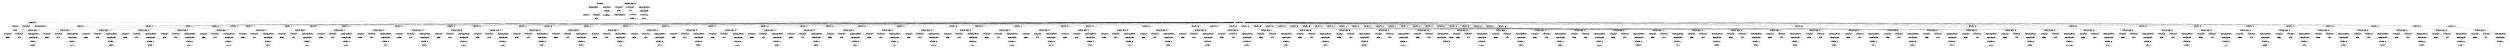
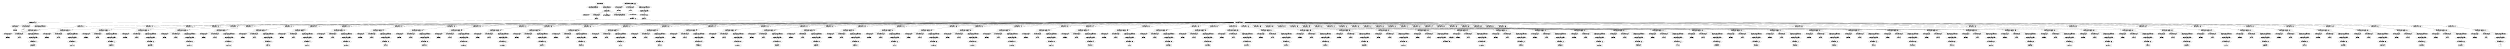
(2069, 45) -> (2069, 45)
